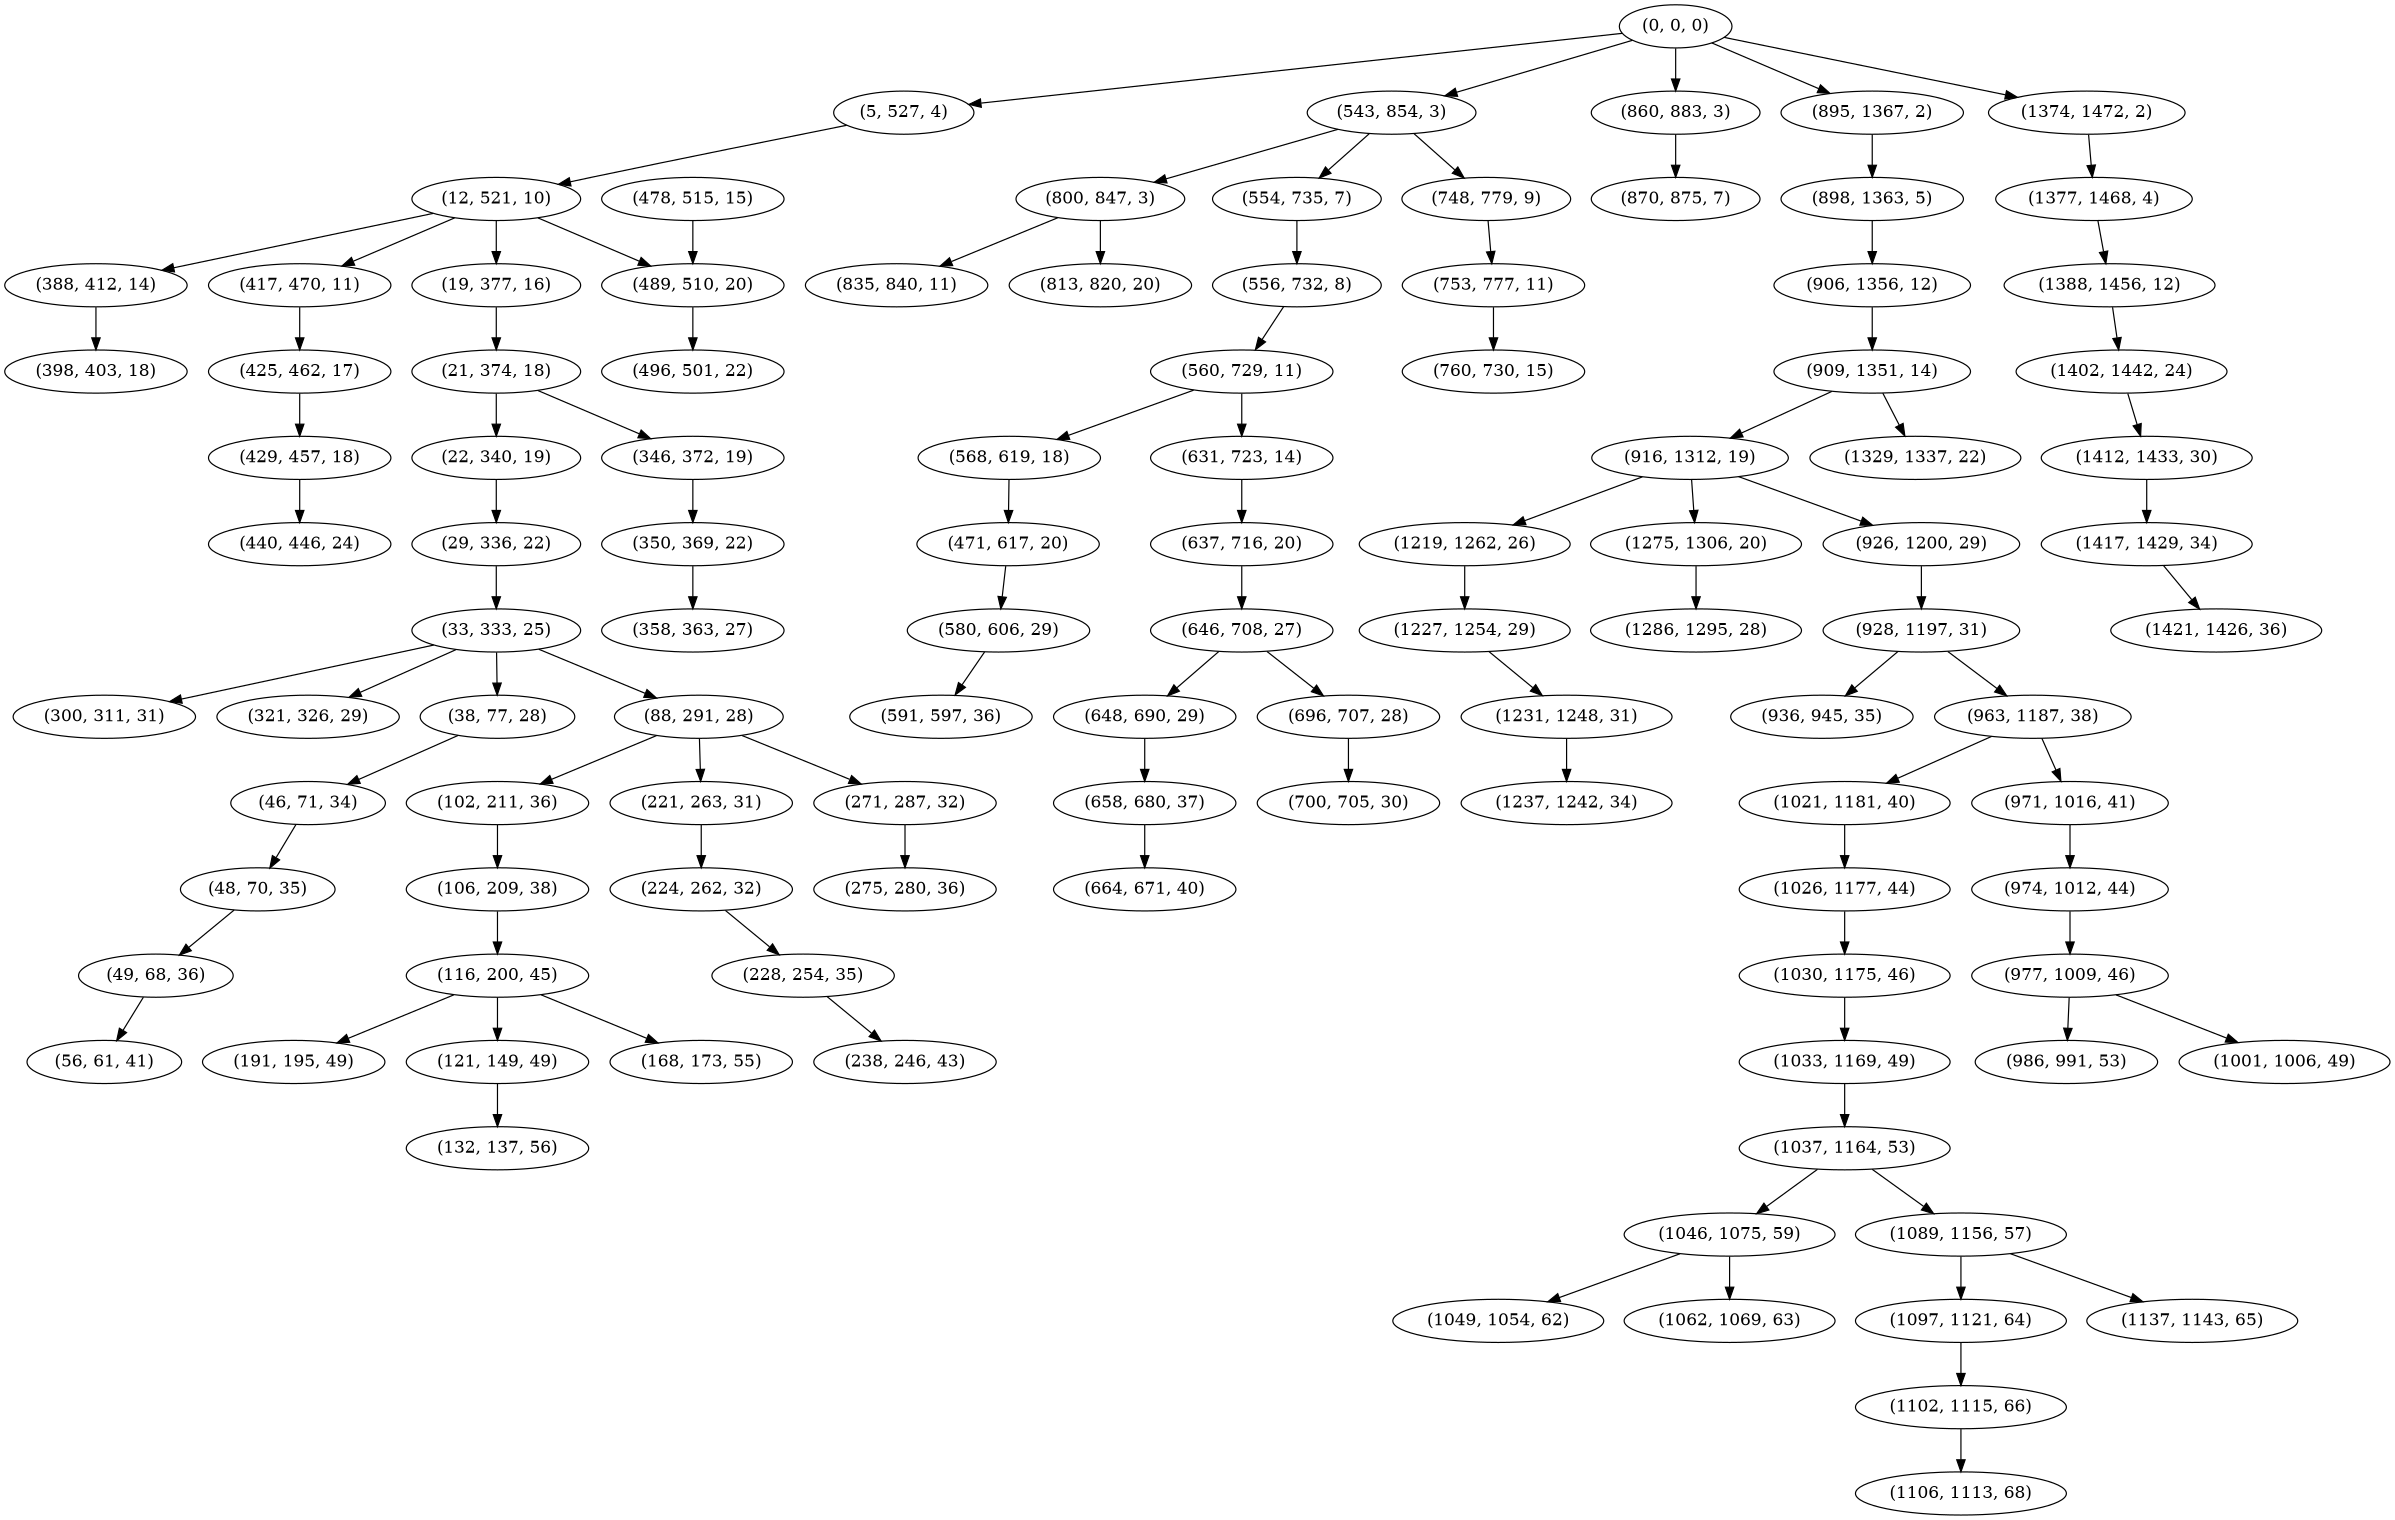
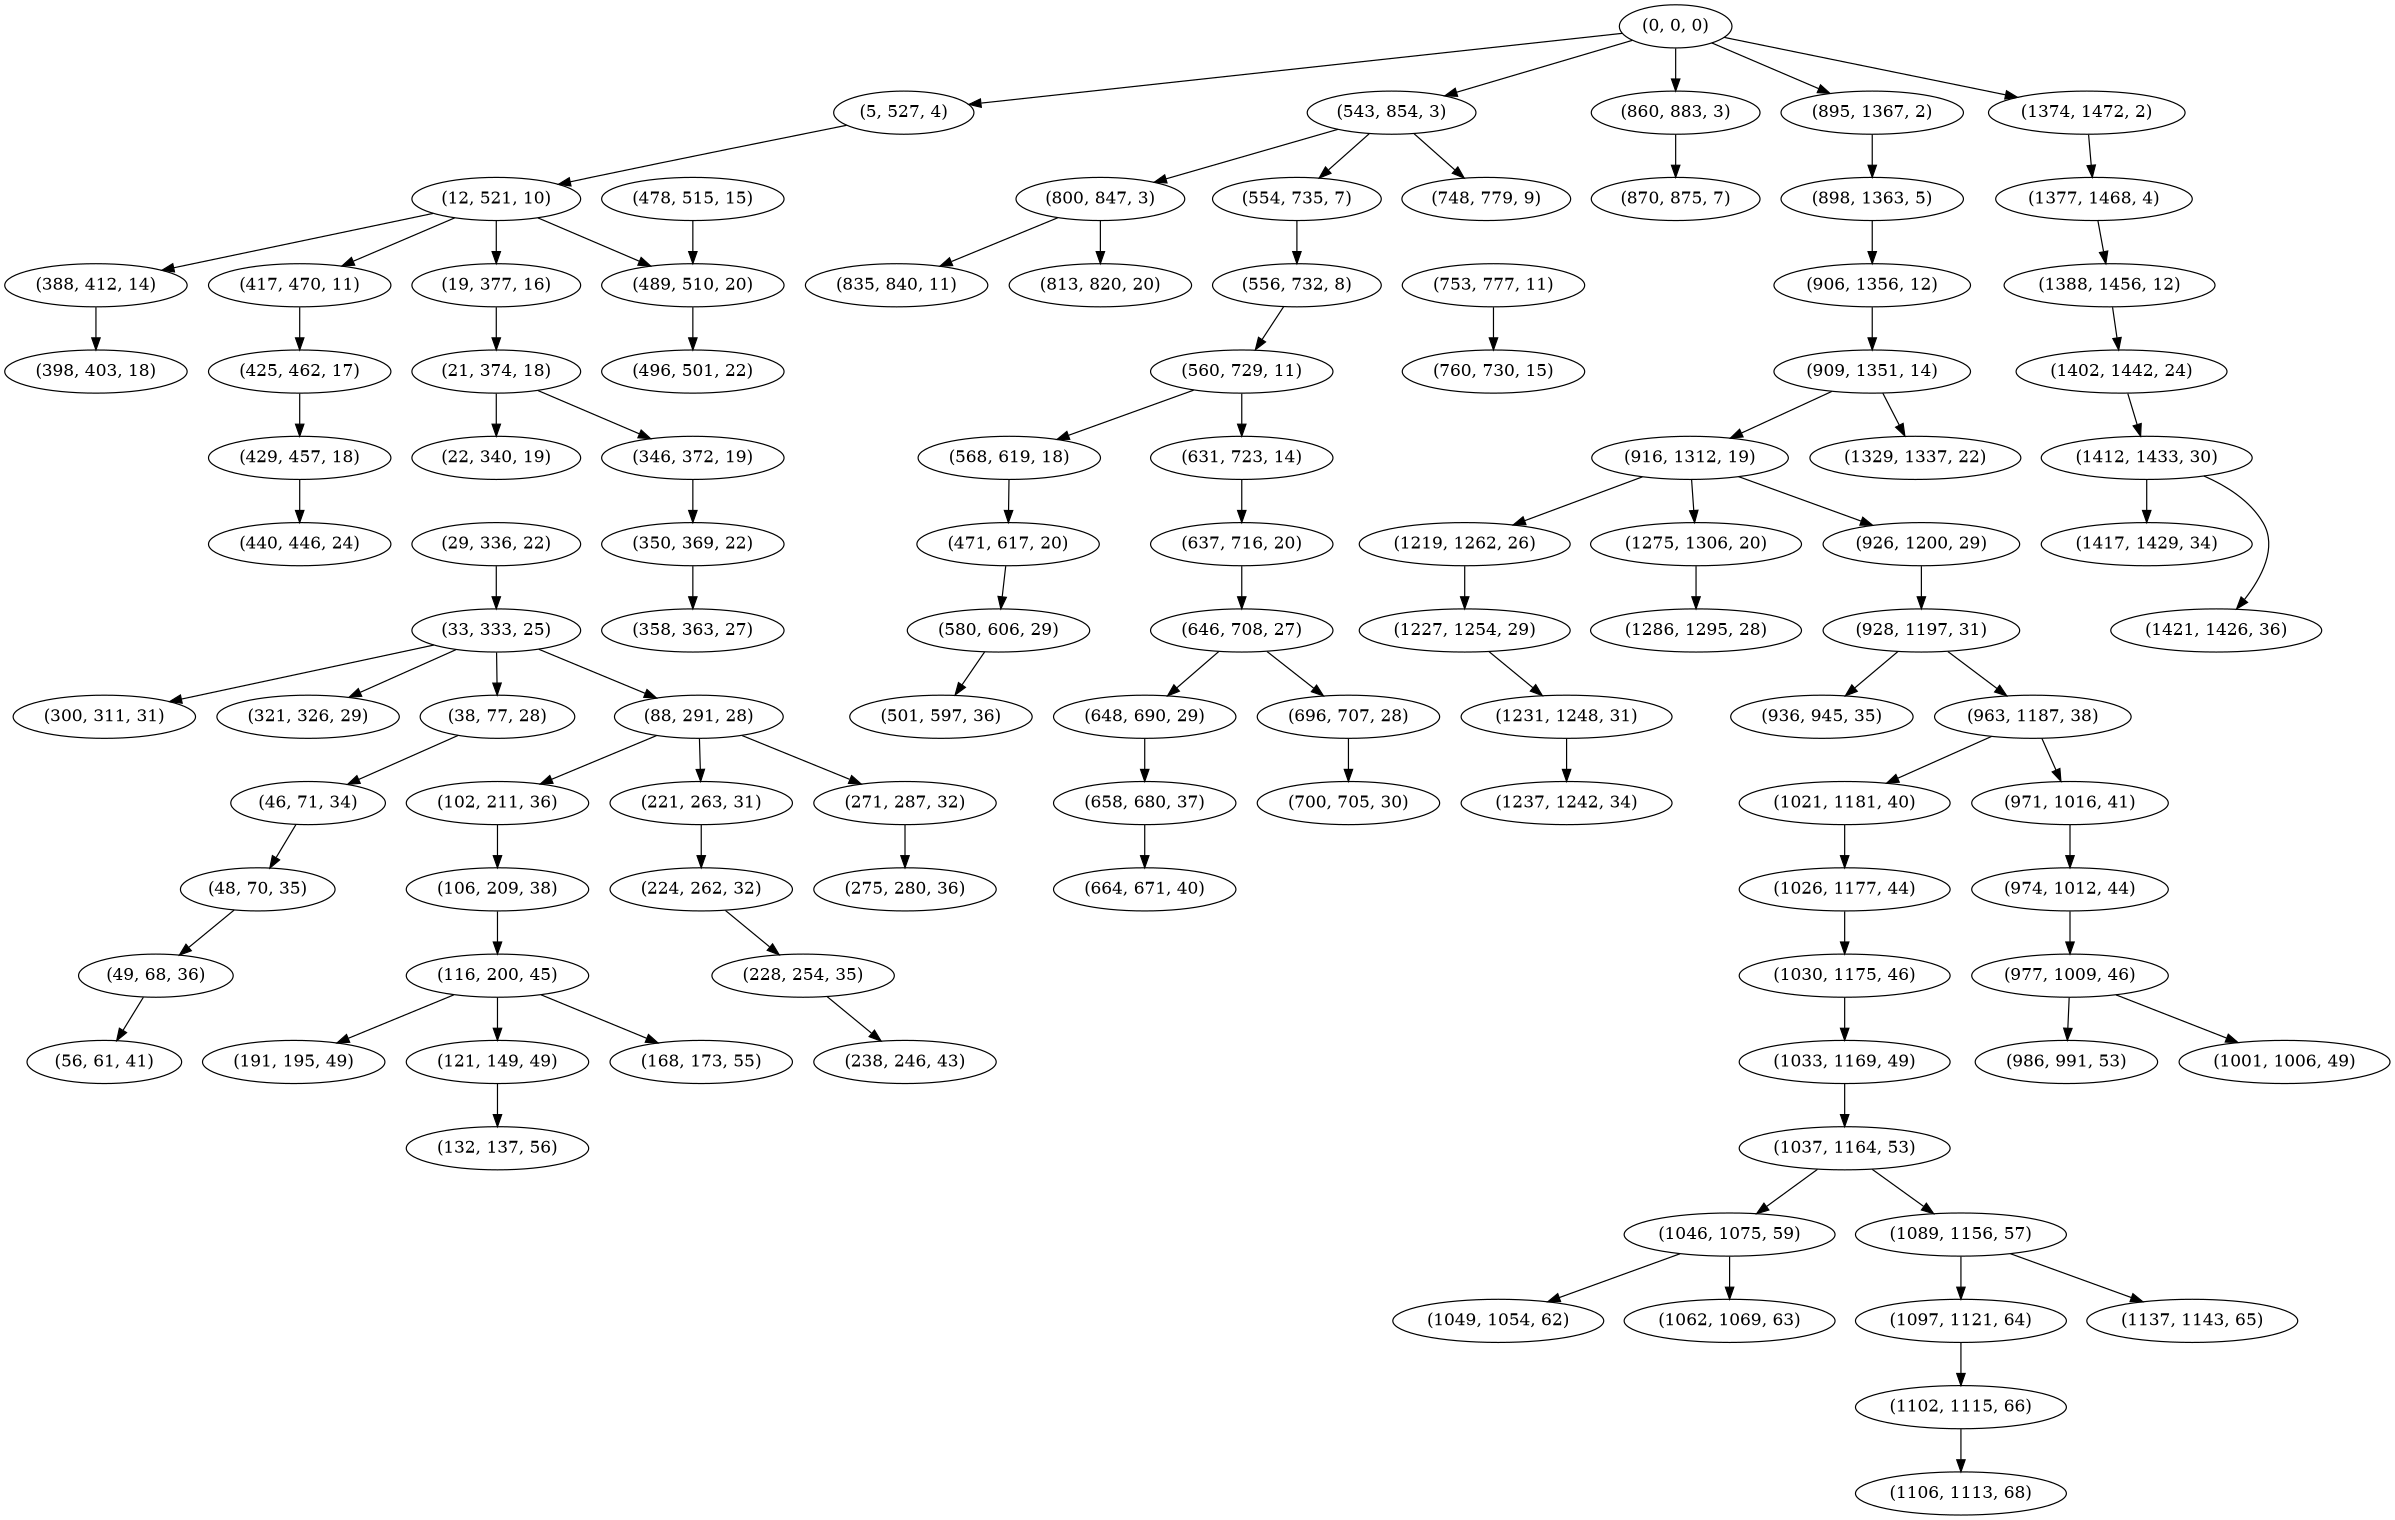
(1489, 236) -> none
(496, 495) -> none
(2178, 583) -> (2264, 526)
(941, 717) -> (941, 717)
